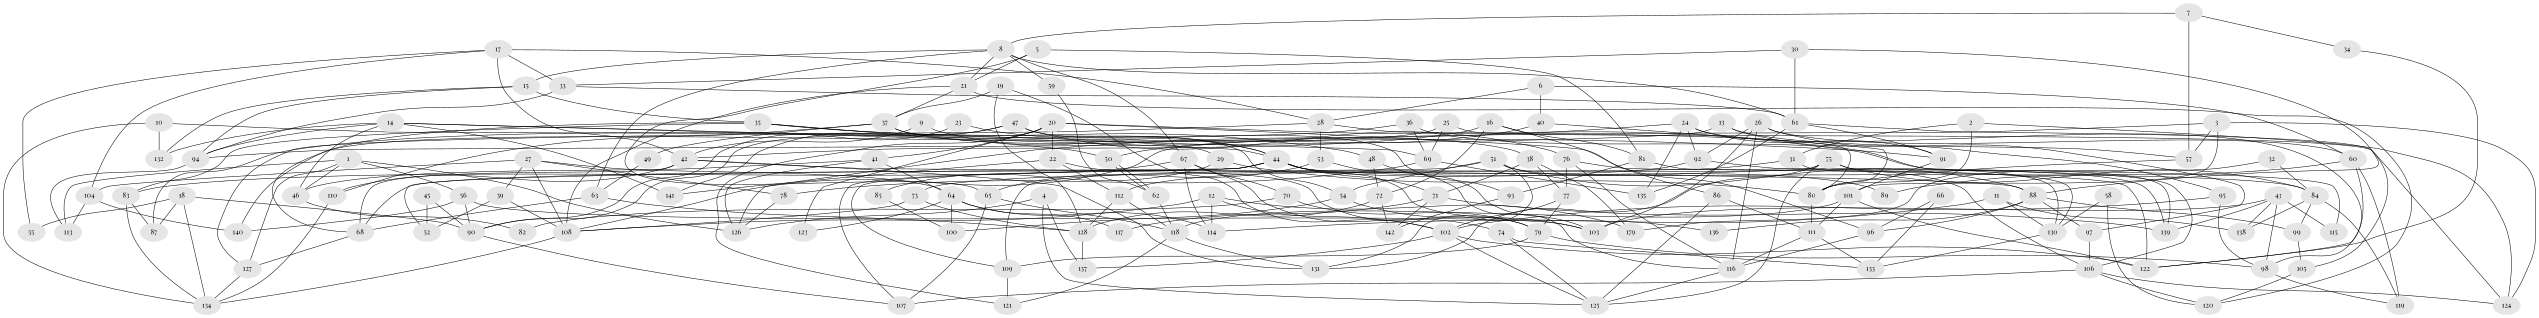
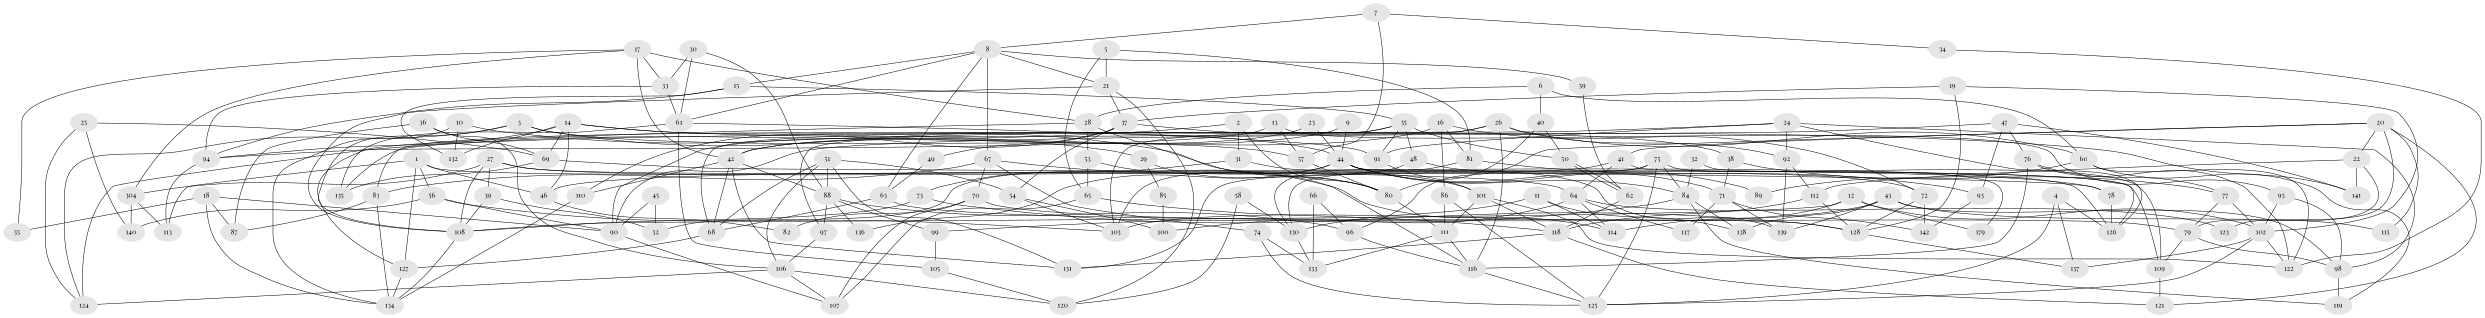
(991, 174) -> (889, 232)
(1591, 191) -> none
(89, 196) -> (131, 196)
